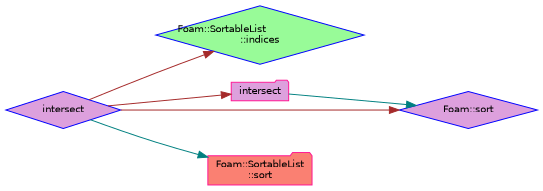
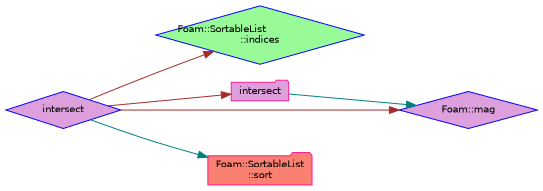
(468, 110) -> (468, 110)
